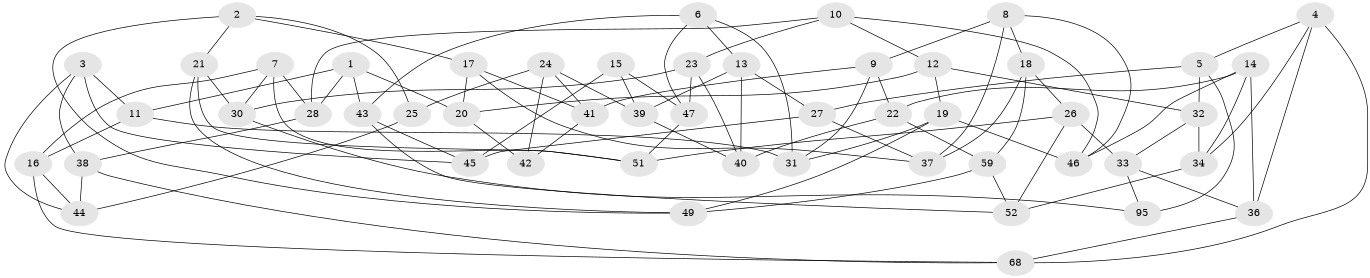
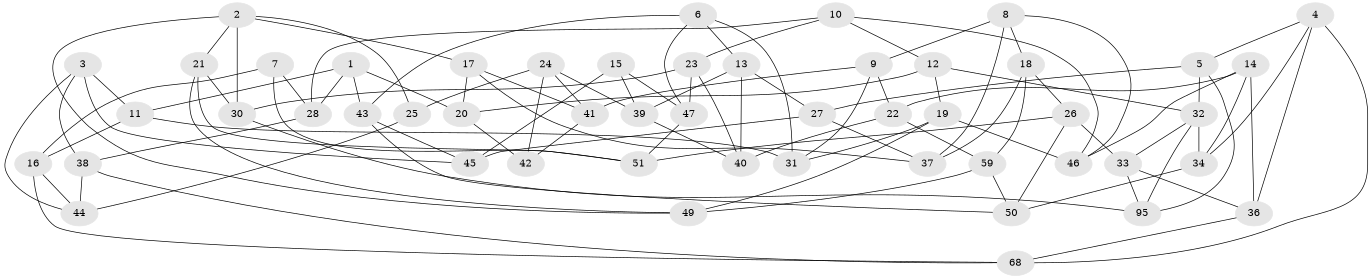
(255, 92) -> (237, 65)
none -> (1168, 163)
(1011, 214) -> (1011, 214)
